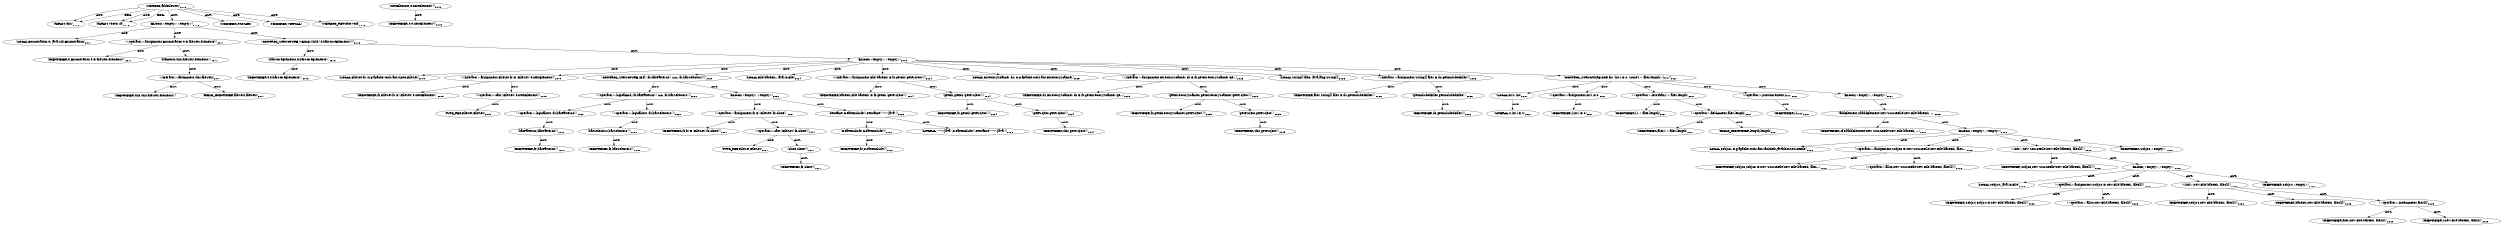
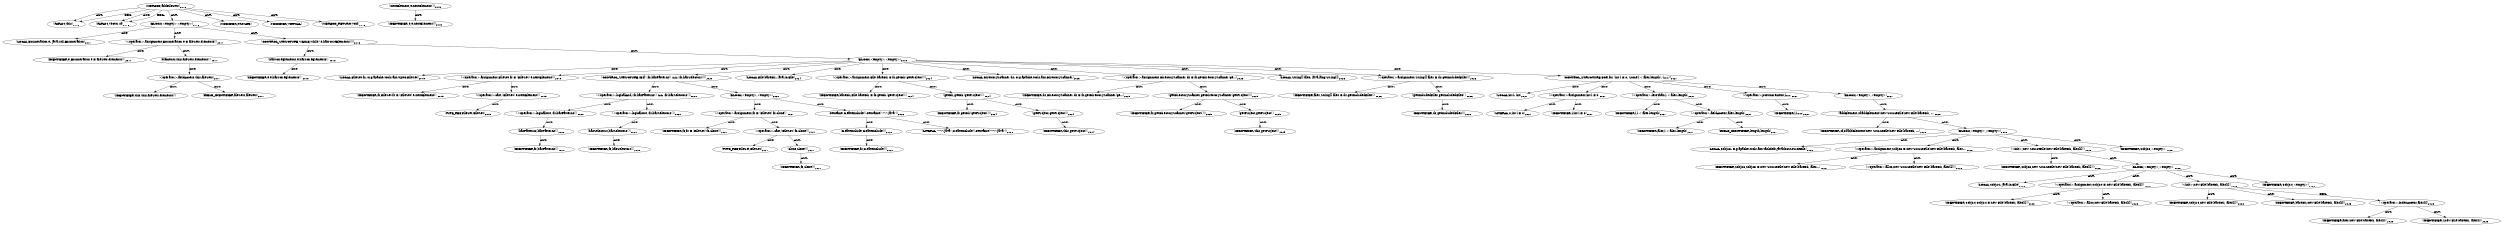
(1512, 104) -> (1546, 105)
(2324, 194) -> (2324, 194)
